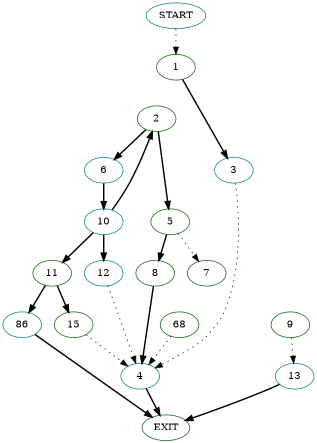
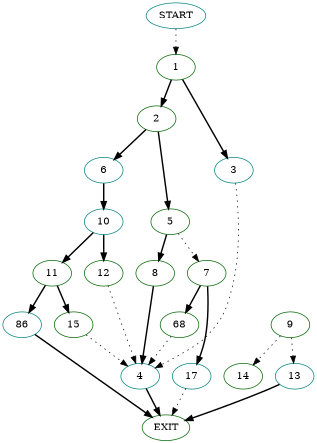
(133, 175) -> (168, 89)
(104, 273) -> (104, 273)
none -> (195, 296)
none -> (192, 376)
none -> (243, 376)
